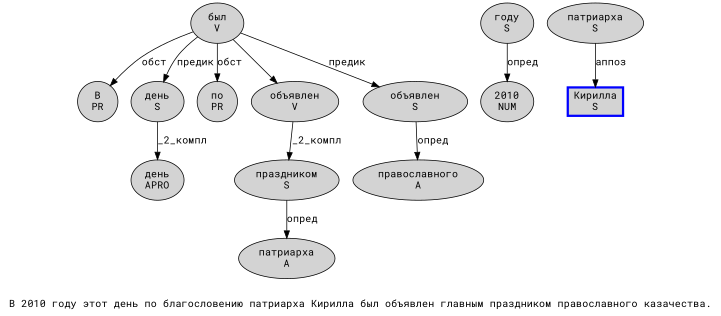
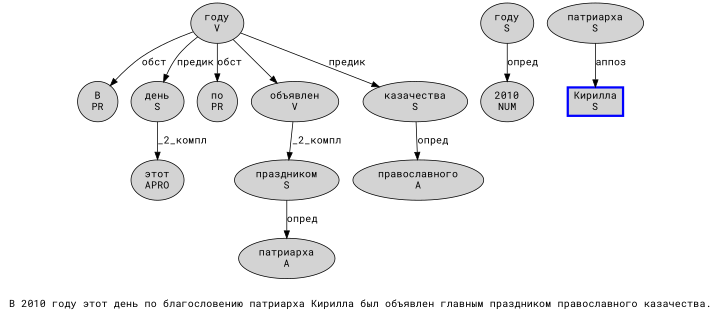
(217, 23) -> (217, 23)
(415, 102) -> (415, 102)
(158, 180) -> (158, 180)
